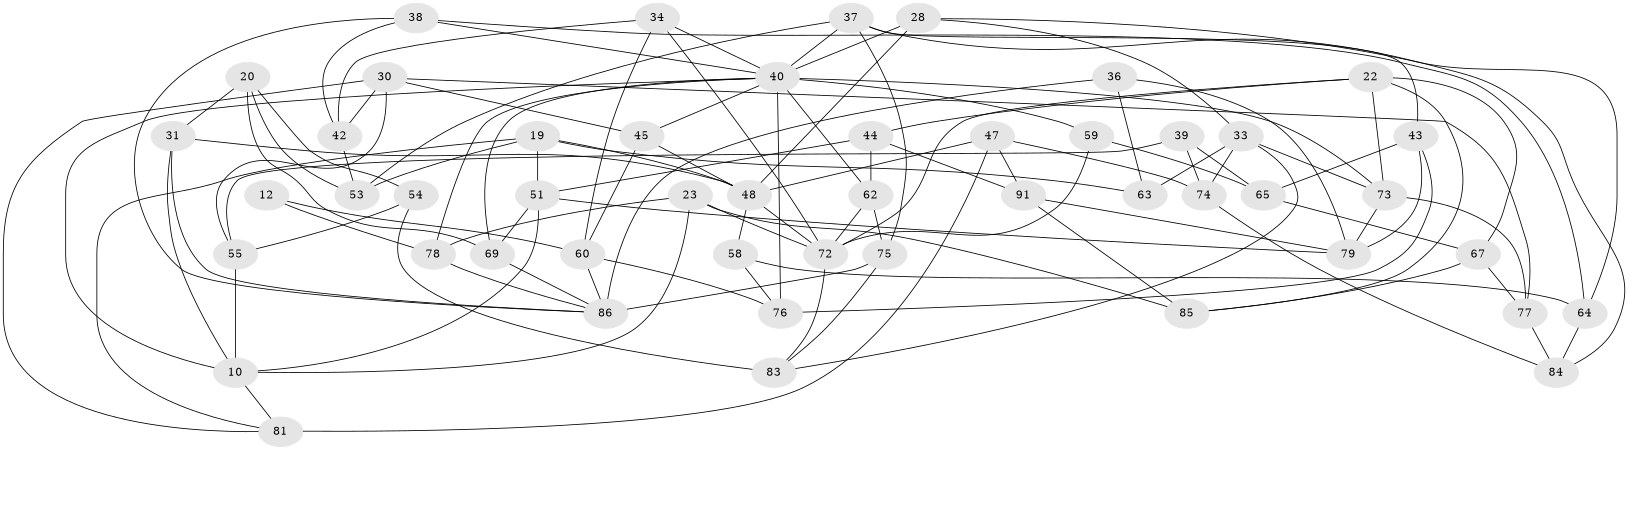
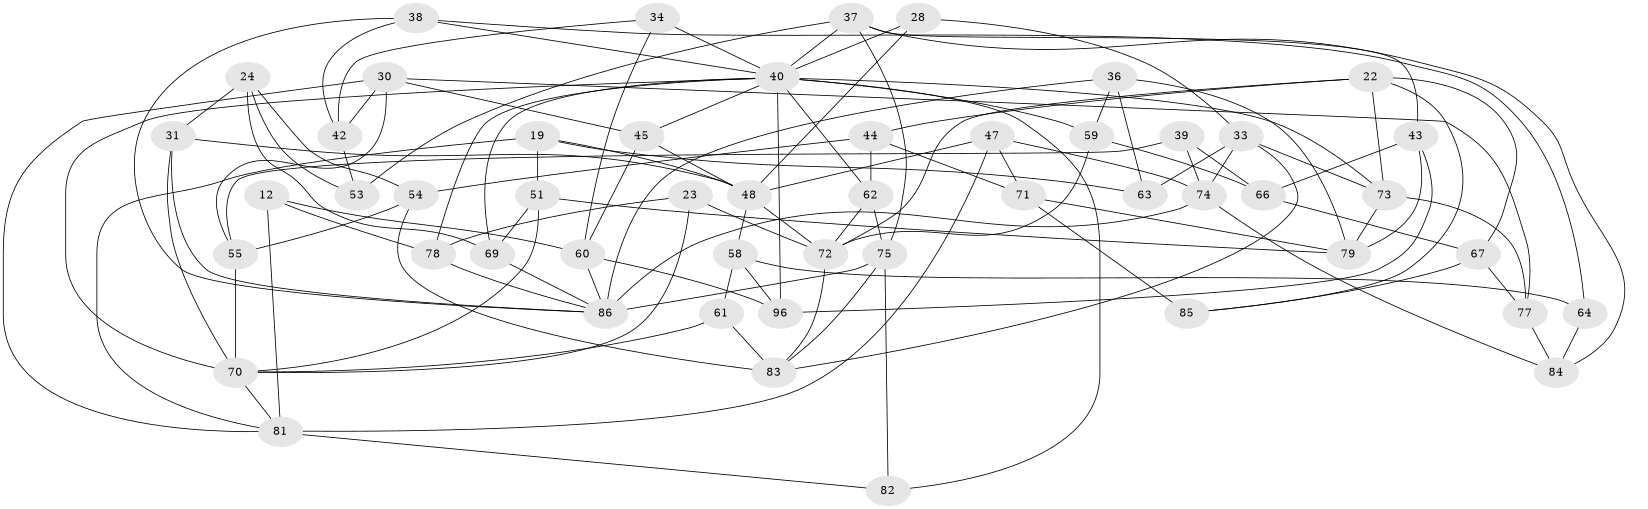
(1468, 68) -> none
(248, 77) -> (248, 77)
none -> (1101, 112)
(746, 134) -> none
(431, 166) -> none
(661, 173) -> (612, 167)
(1024, 195) -> (1024, 195)
(1263, 195) -> (1263, 195)
none -> (907, 215)
(928, 243) -> none
none -> (274, 313)
none -> (722, 314)
(781, 314) -> (781, 314)
(236, 373) -> (236, 373)
none -> (888, 491)
